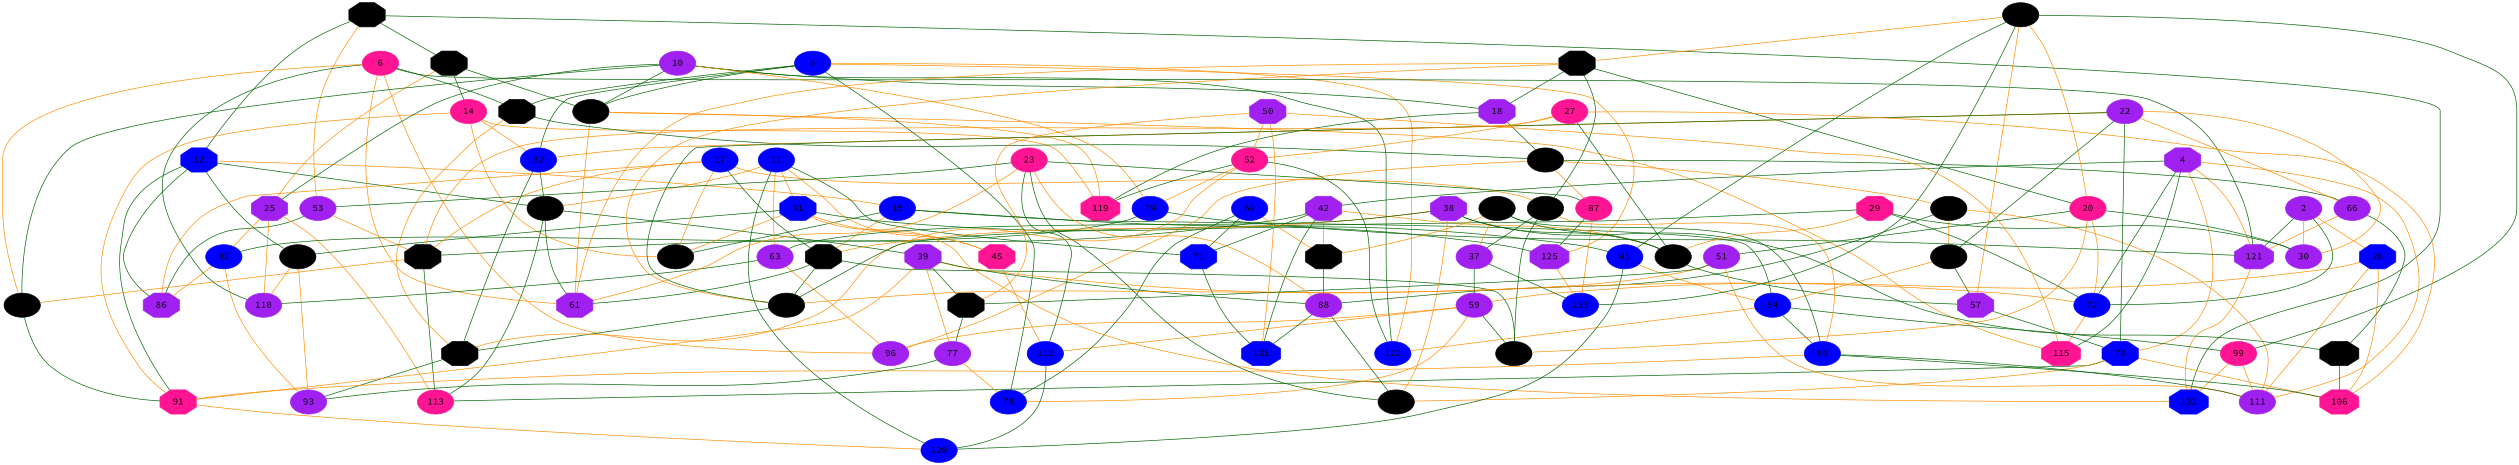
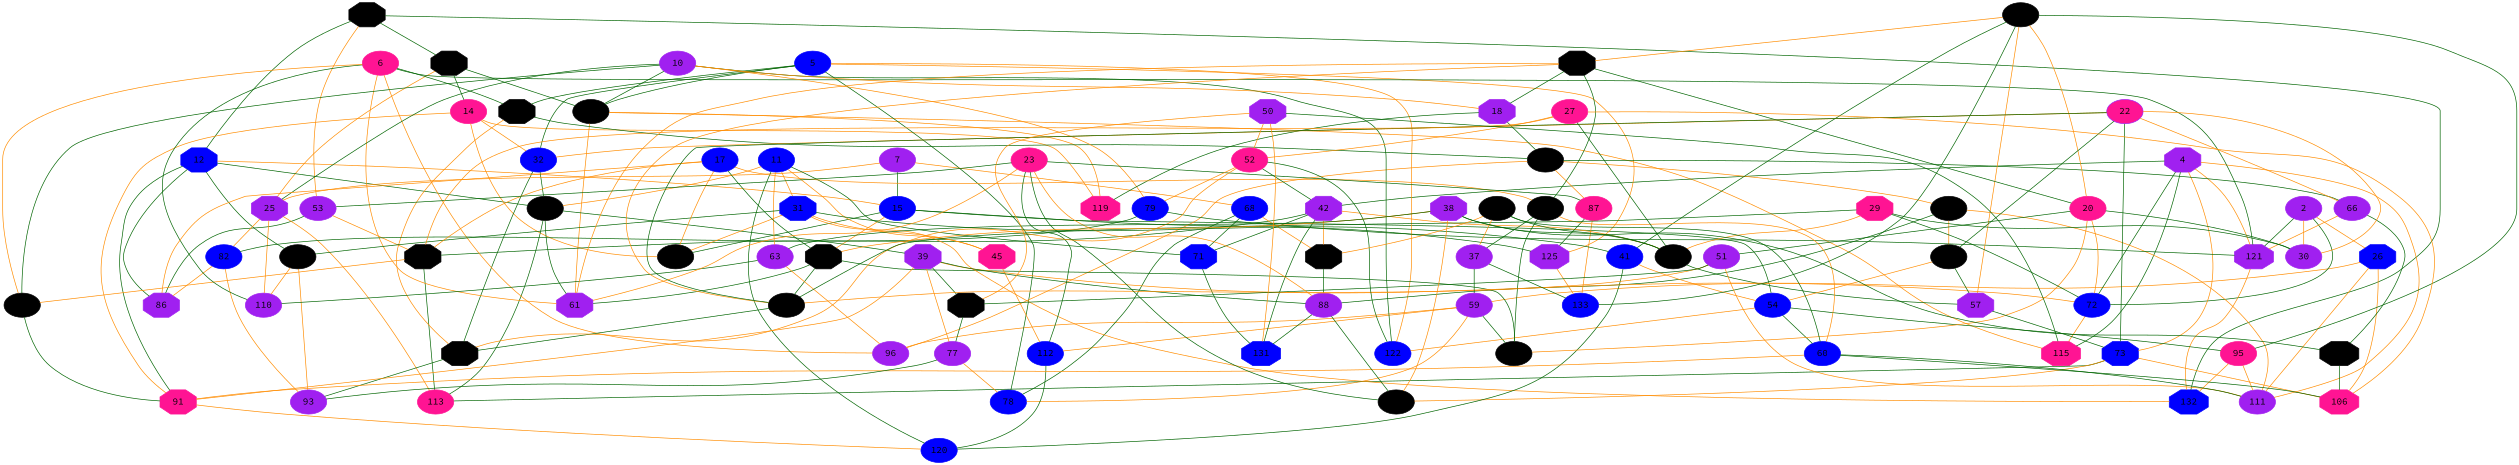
(1048, 86) -> (1048, 86)
(2125, 112) -> (2125, 112)
(1719, 143) -> (1719, 143)
none -> (897, 160)
(1159, 185) -> (1289, 186)
(2238, 354) -> (2238, 354)
